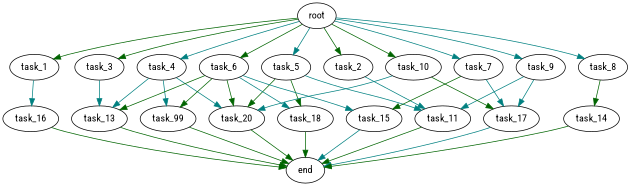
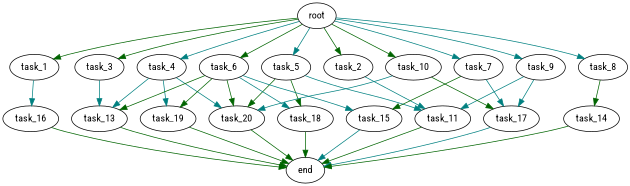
(168, 119) -> (168, 119)
